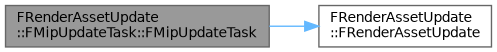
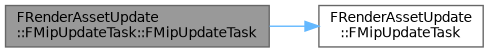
(405, 26) -> (401, 26)
